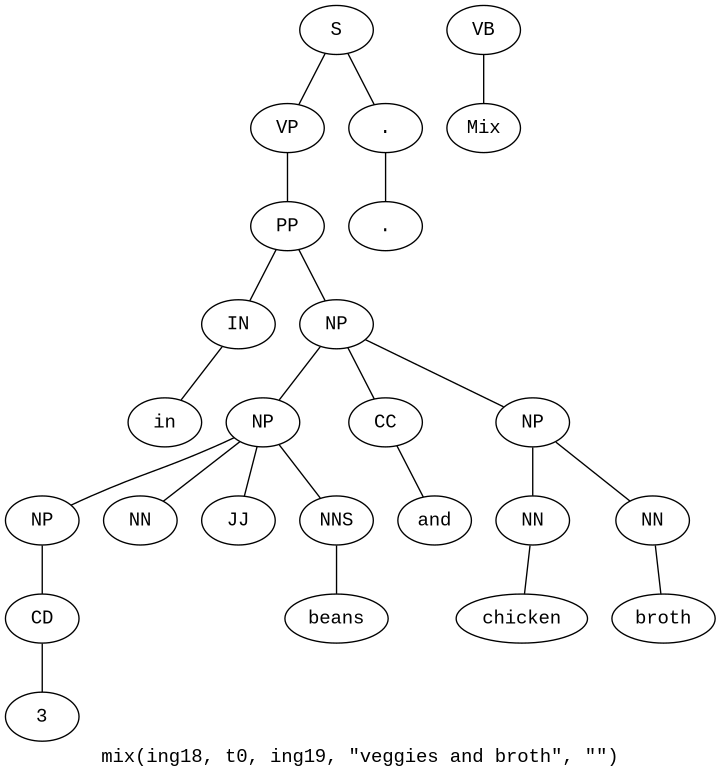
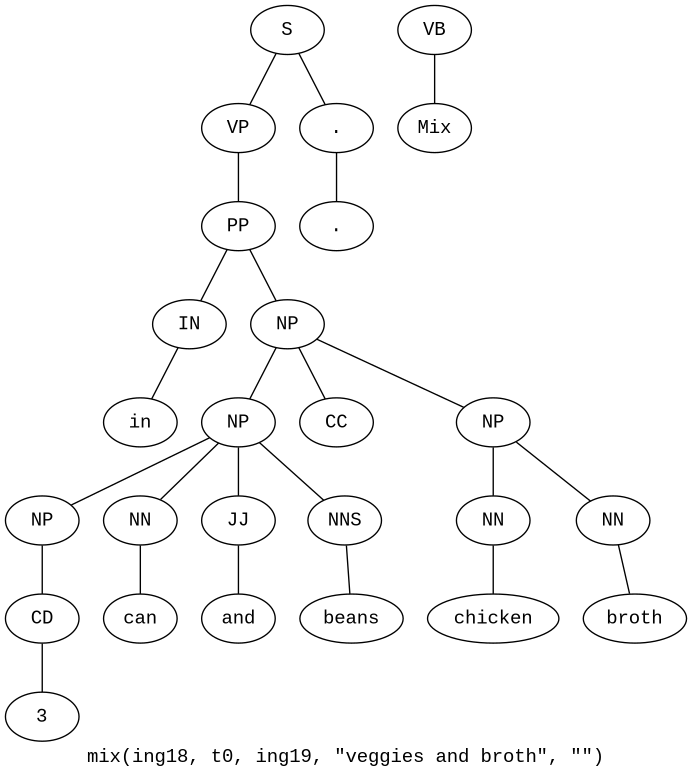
(410, 471) -> (238, 570)
none -> (140, 619)
